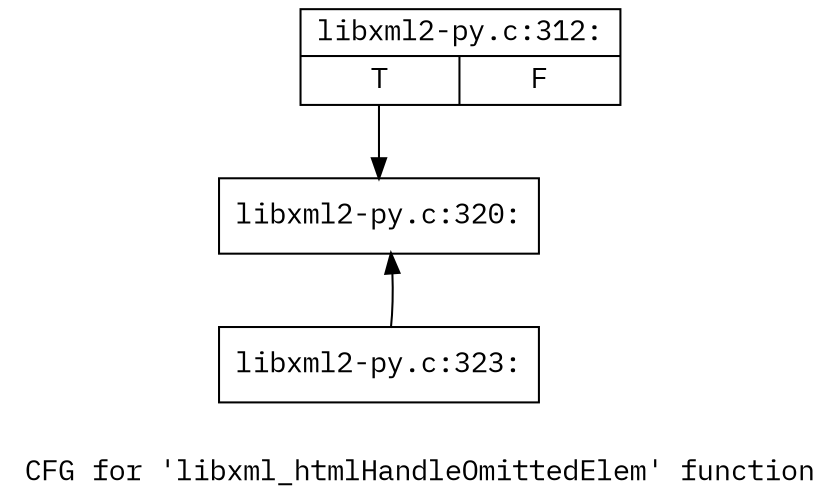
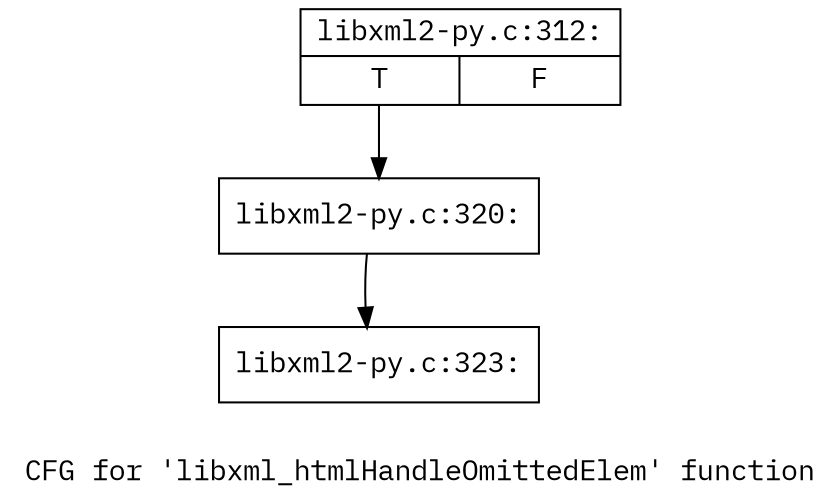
(393, 301) -> (365, 280)
